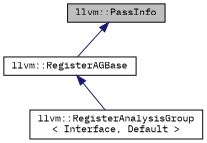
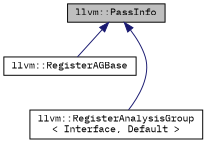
(94, 97) -> (147, 70)
